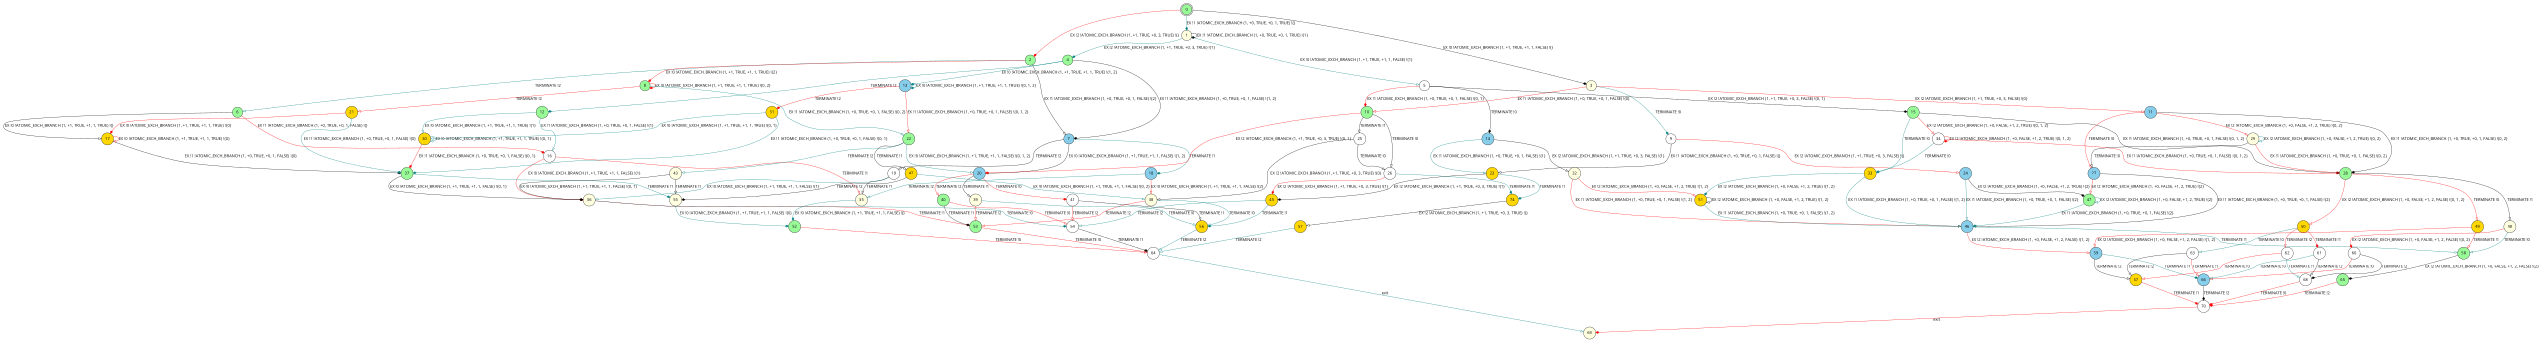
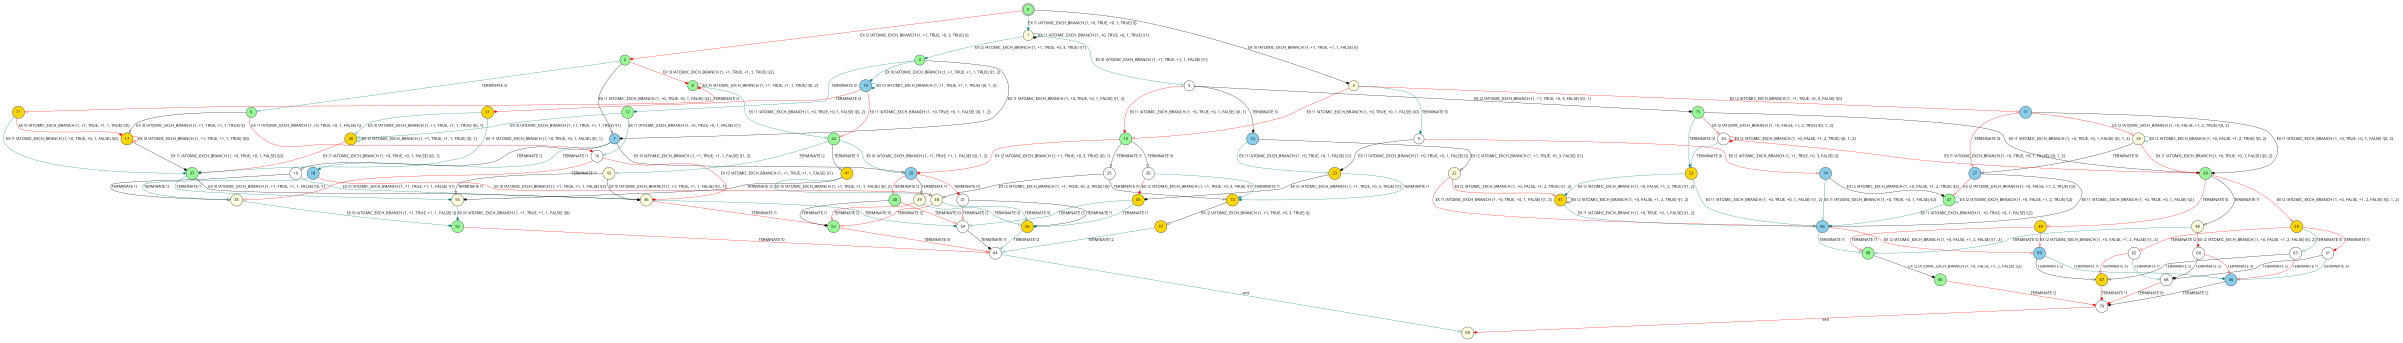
(1362, 164) -> (1163, 195)
(1593, 167) -> (1371, 145)
